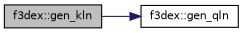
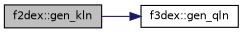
(53, 16) -> (53, 16)
